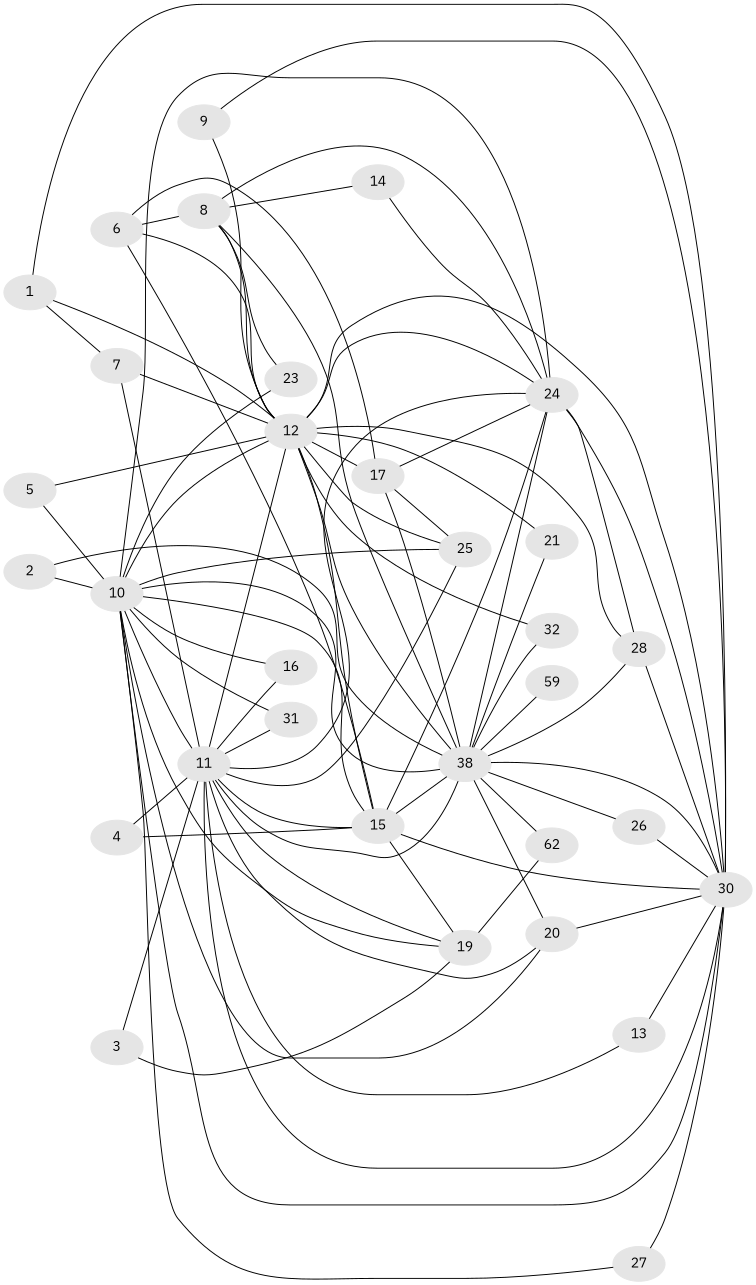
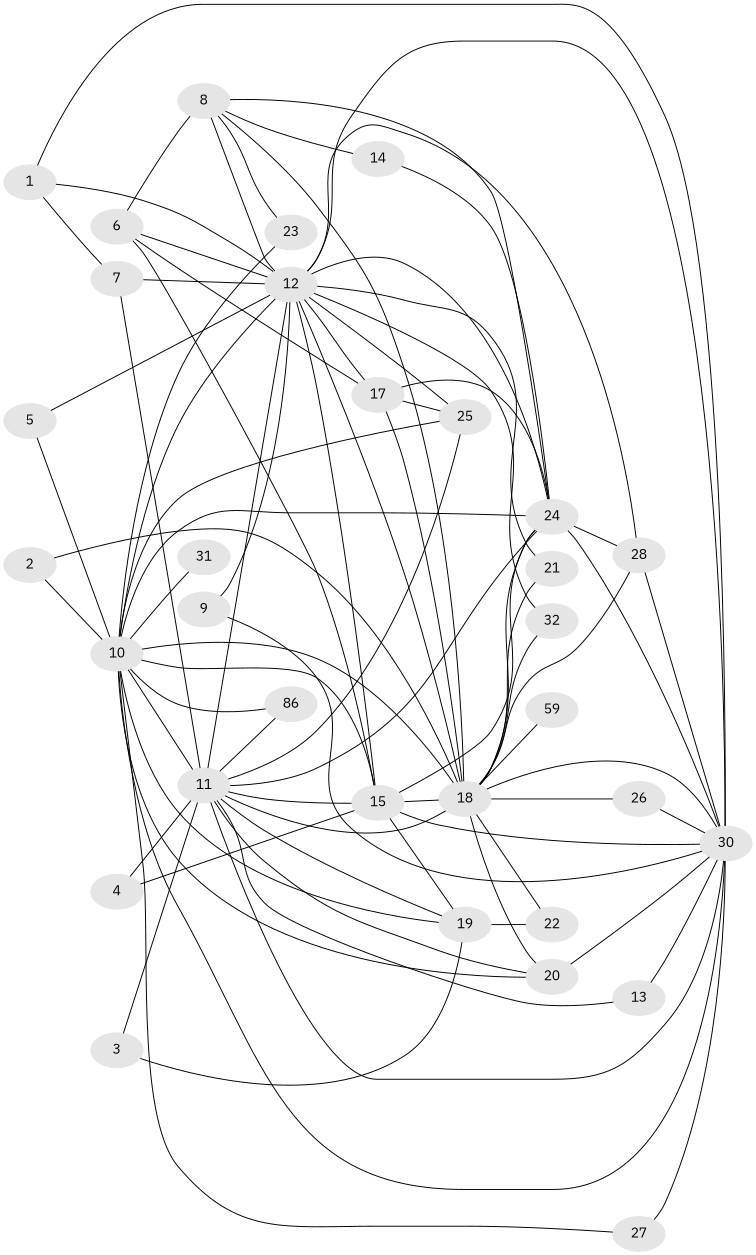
(291, 667) -> (291, 704)
(248, 742) -> none
(465, 764) -> (465, 799)
(552, 845) -> (552, 925)
